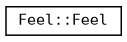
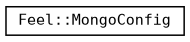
(64, 21) -> (95, 21)
